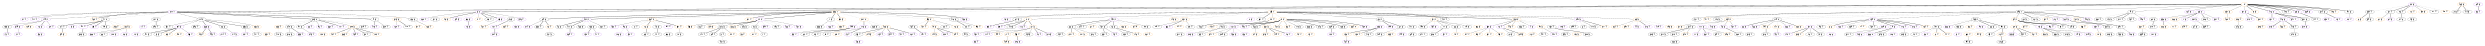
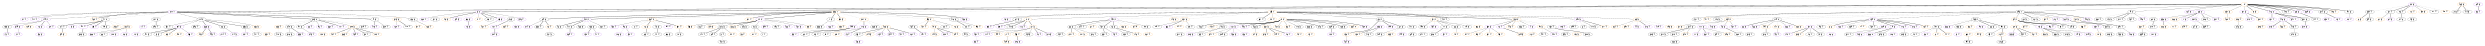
(1251, 19) -> none
(1227, 23) -> (1227, 23)
none -> (809, 27)
(1363, 31) -> (1366, 31)
(1511, 34) -> none
